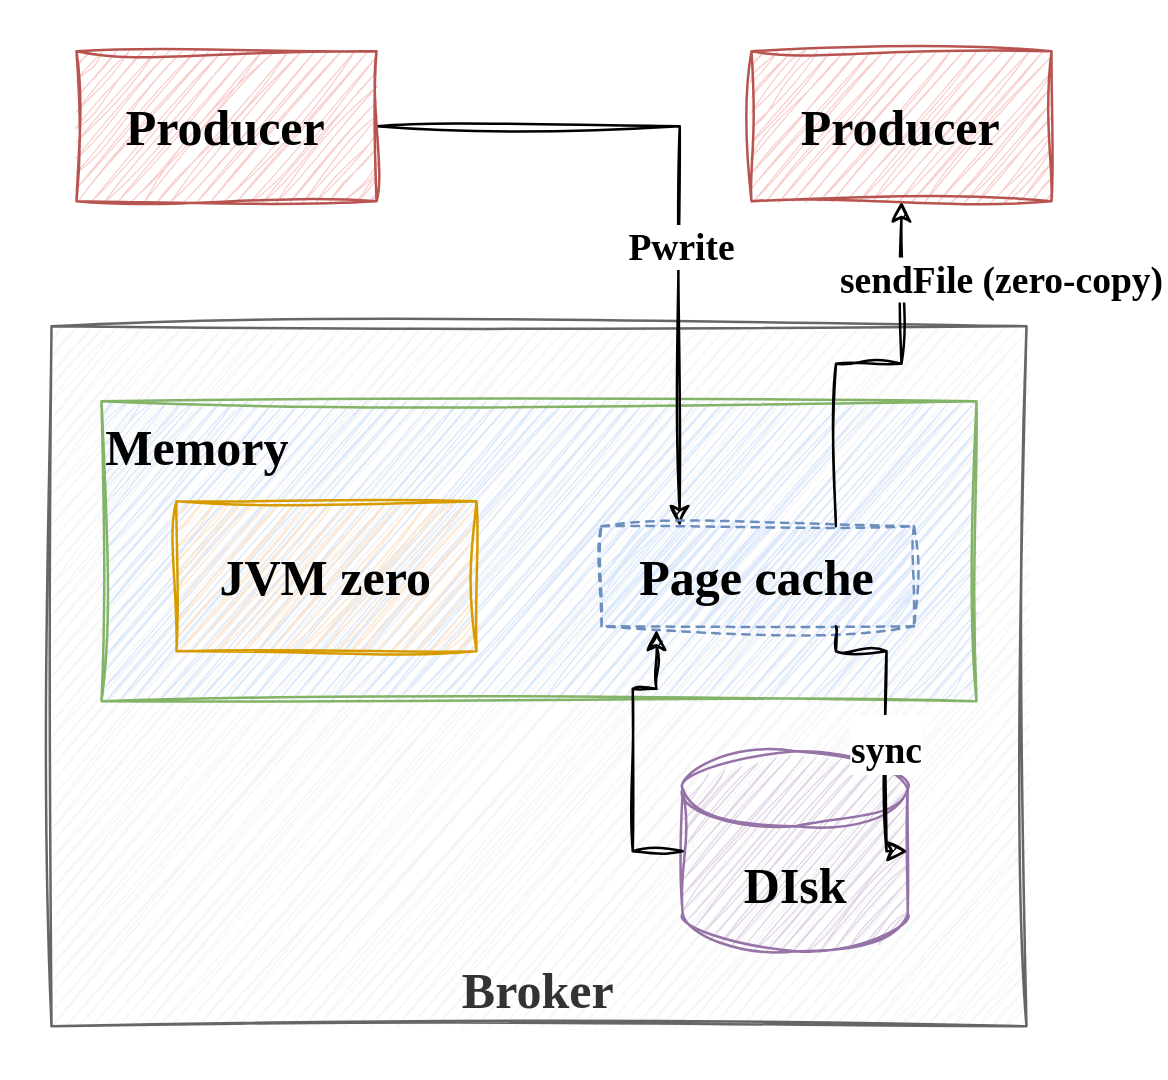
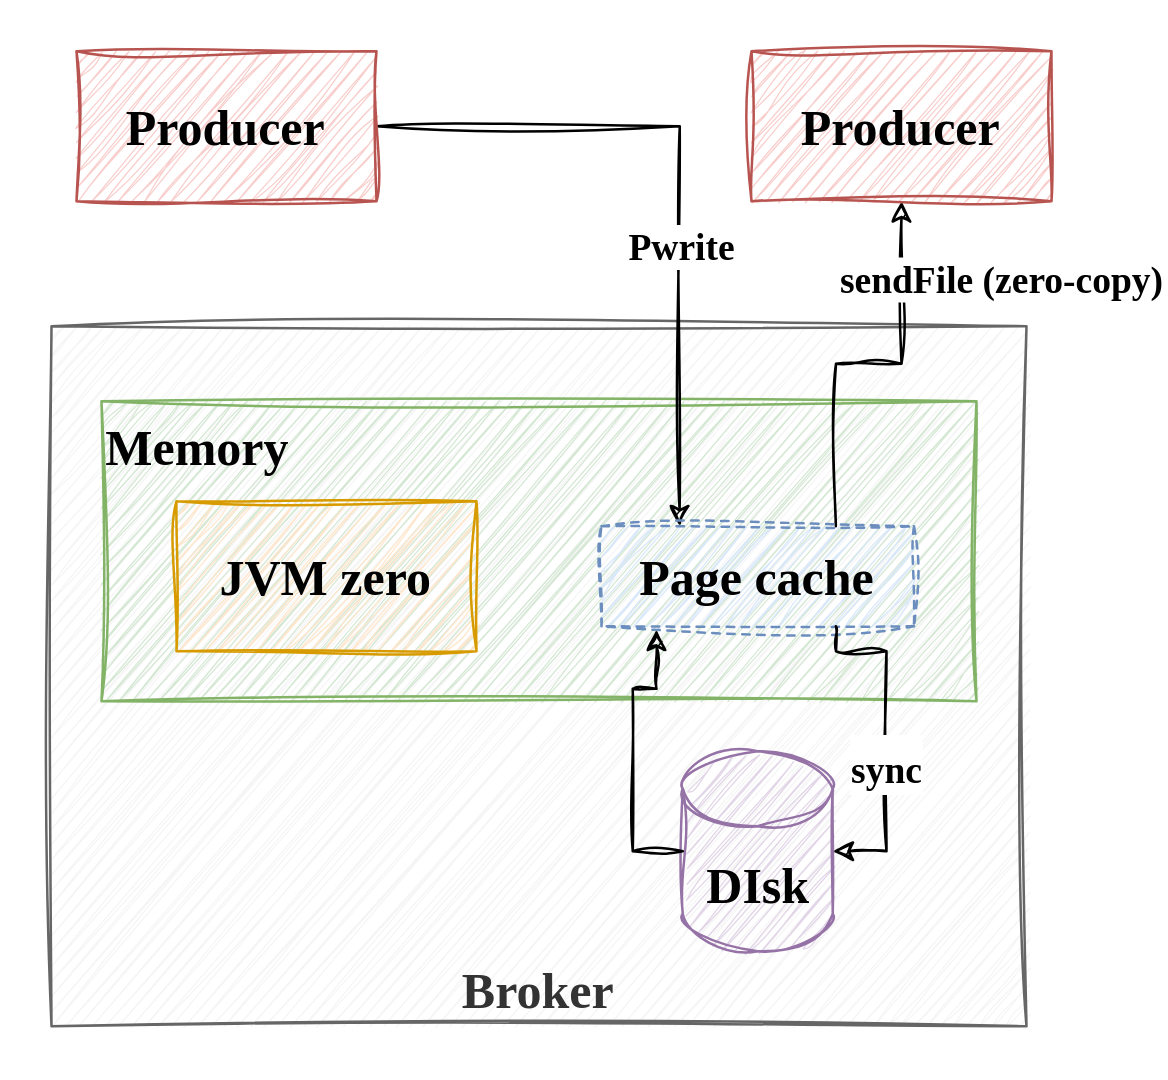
(539, 551) -> (539, 551)
(795, 851) -> (758, 851)
